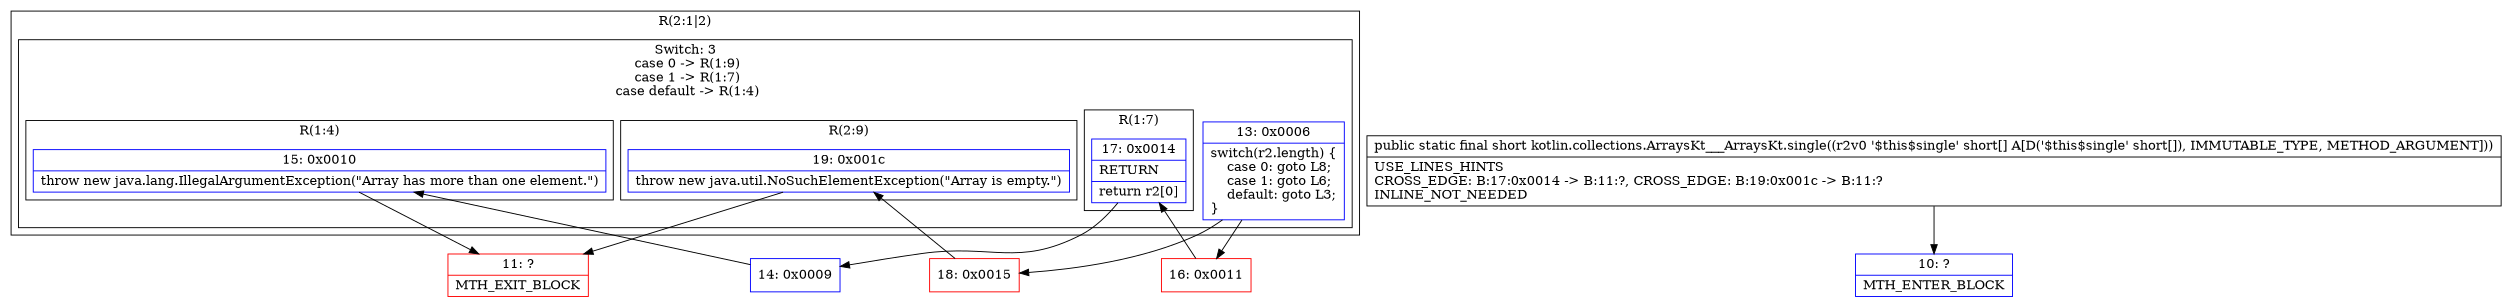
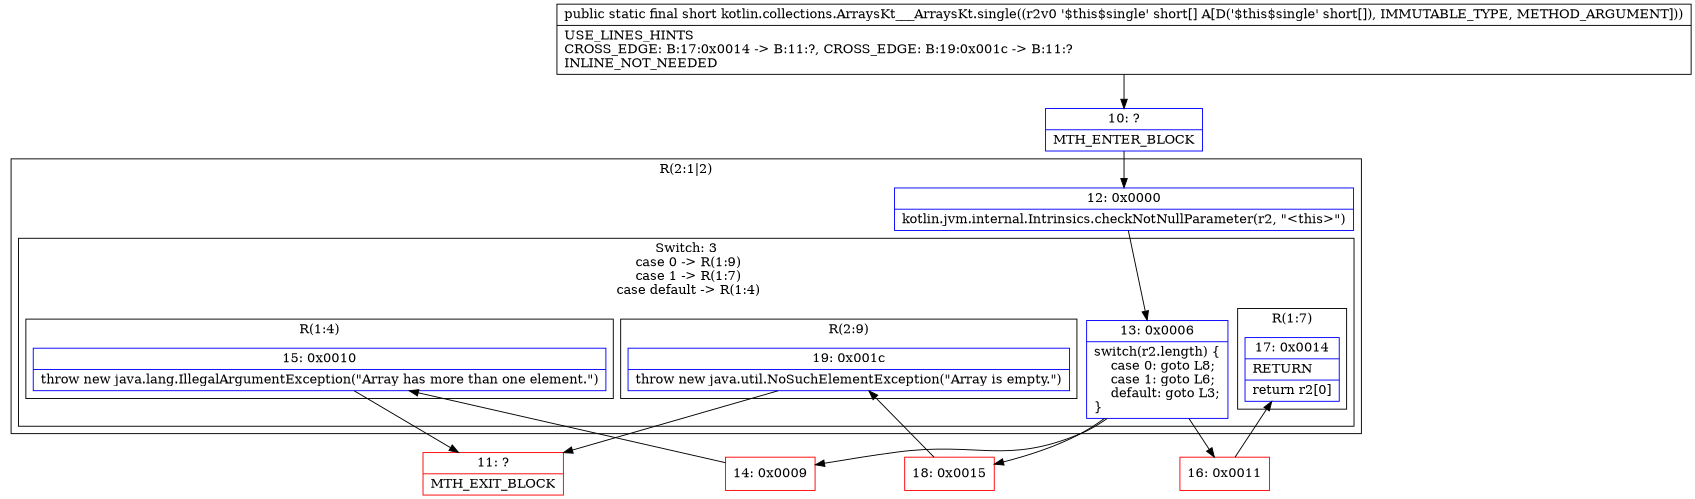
none -> (1124, 209)
(991, 252) -> (969, 450)
(795, 275) -> (770, 474)
